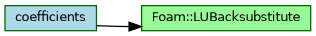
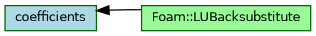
(113, 26) -> (125, 10)
